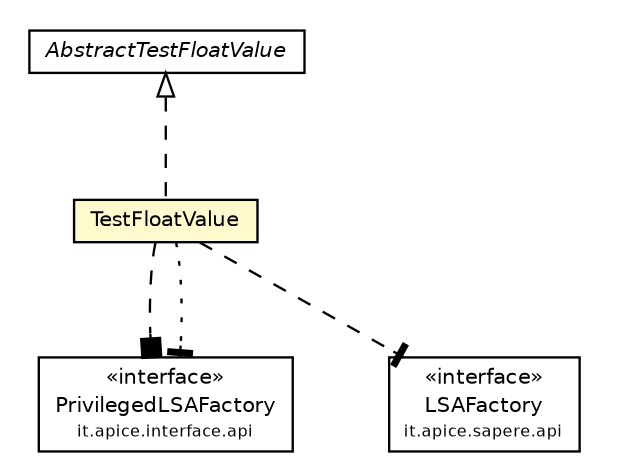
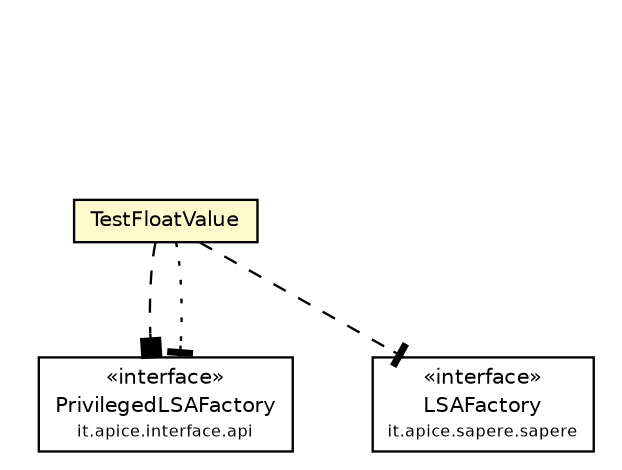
(166, 52) -> none
(484, 431) -> (483, 431)
